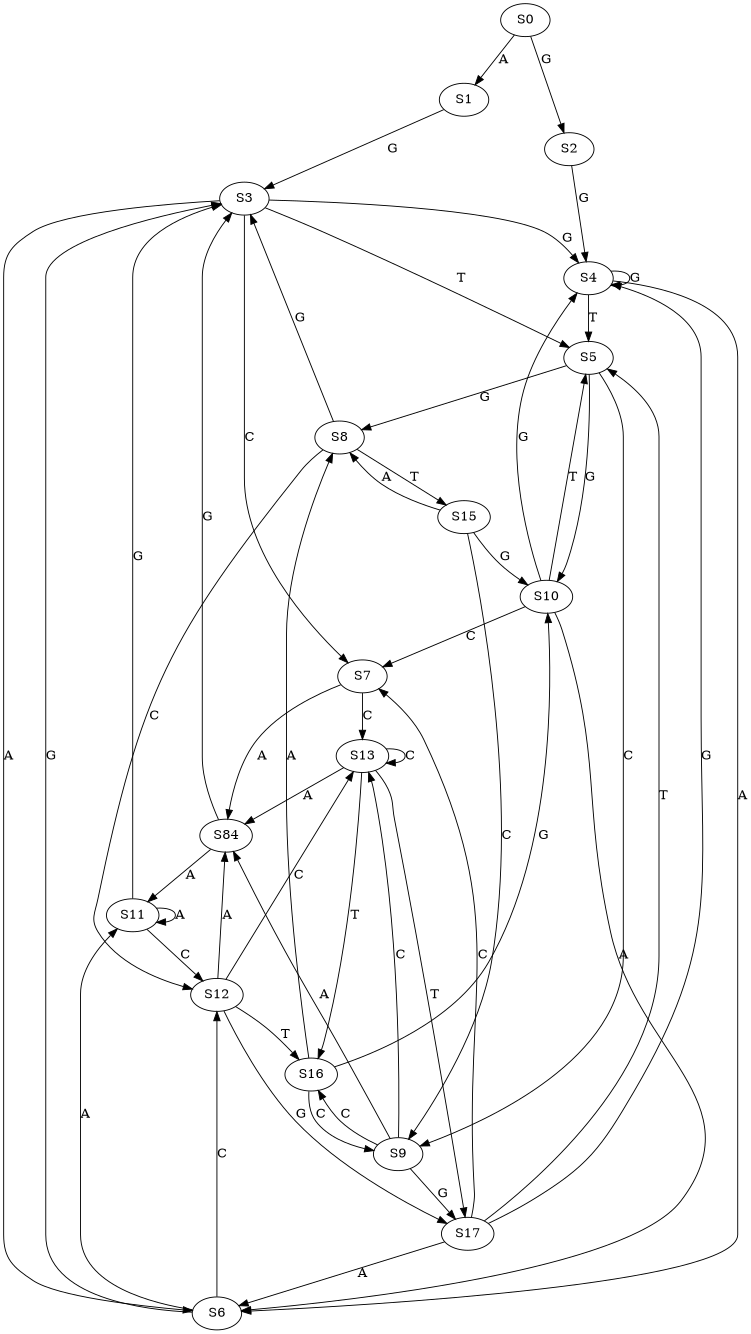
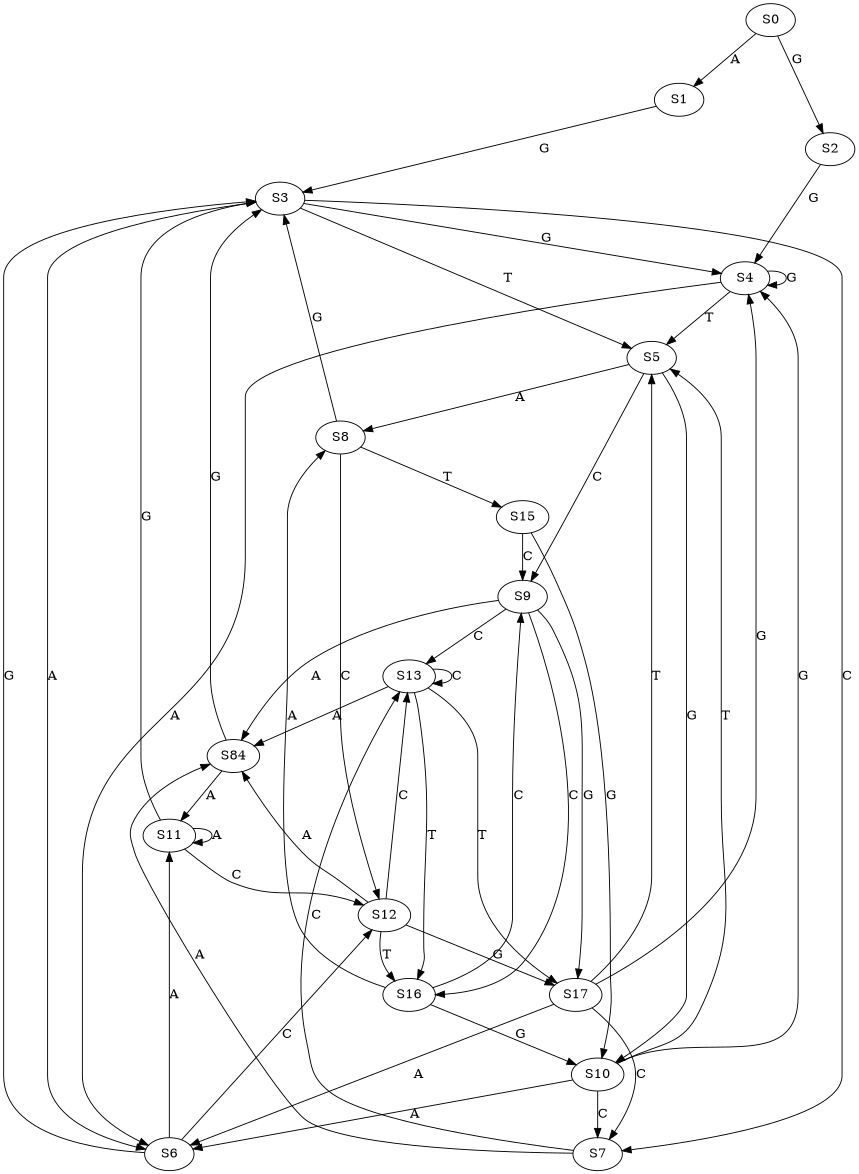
(485, 398) -> (520, 398)
(394, 492) -> none
